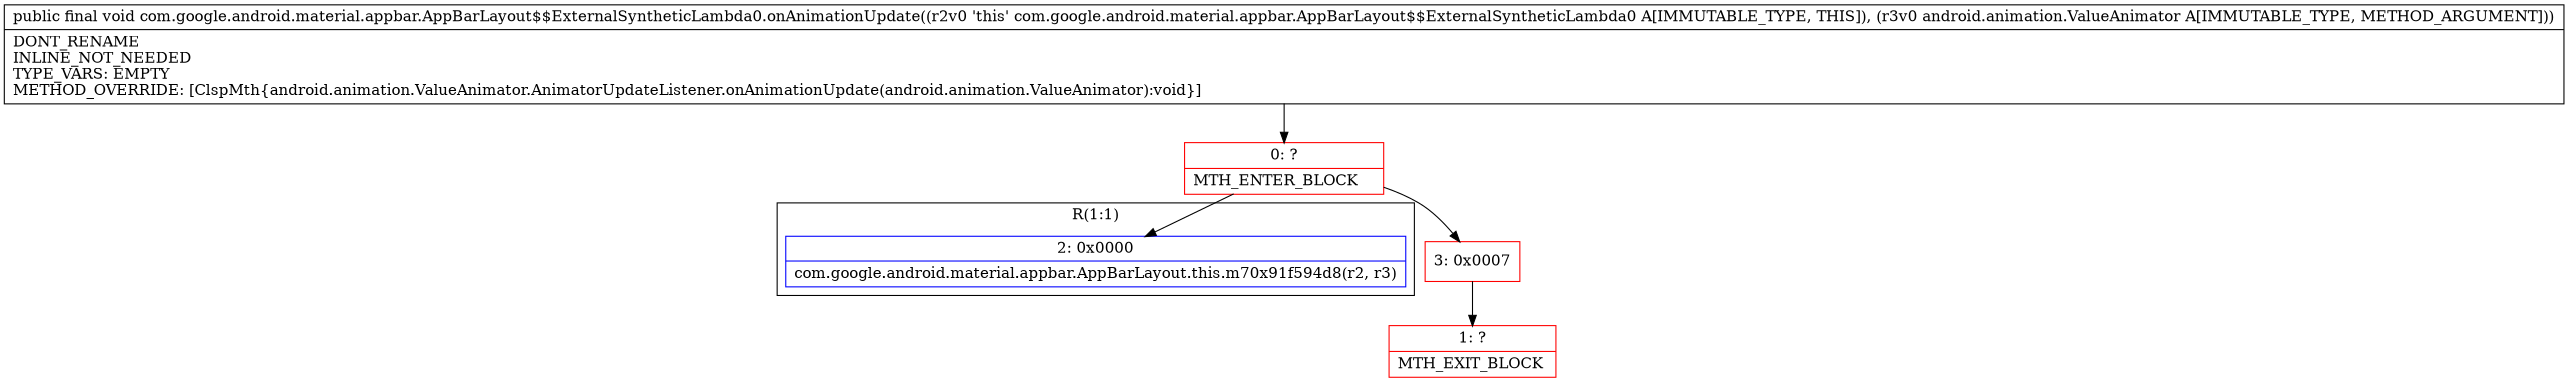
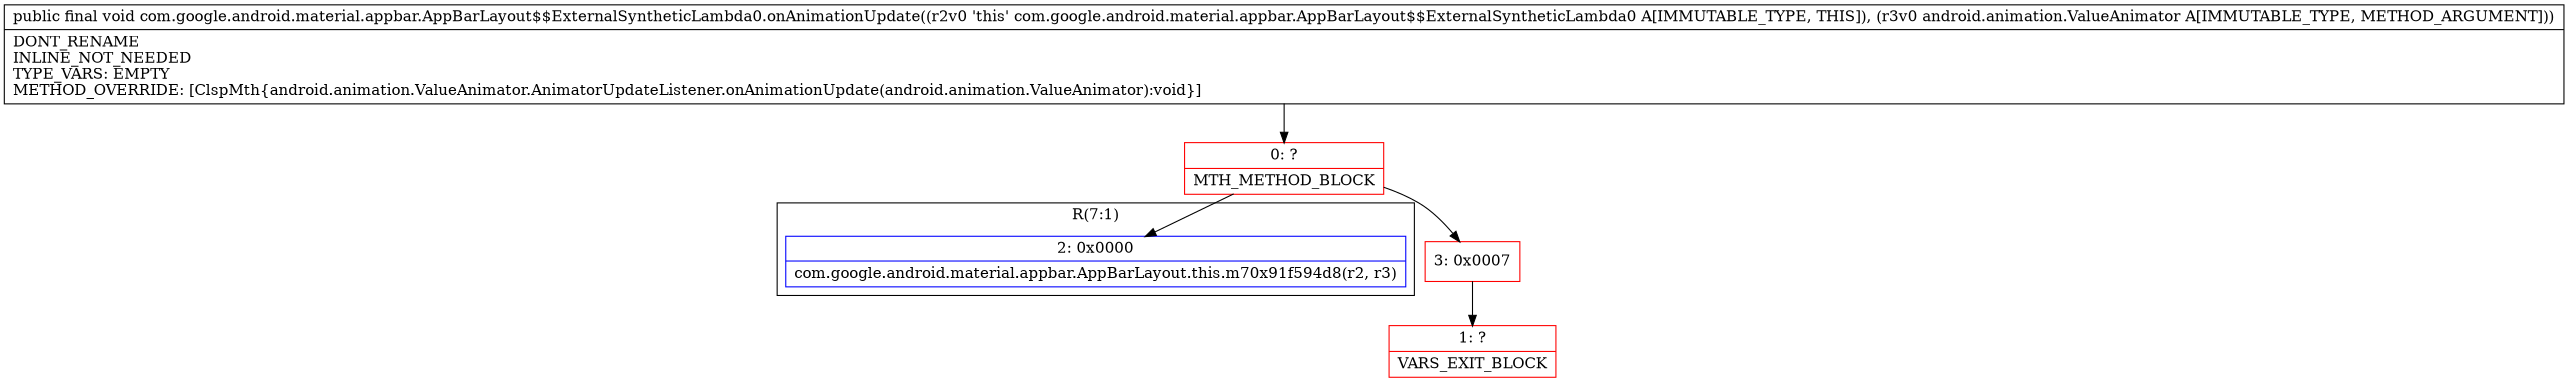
(1276, 181) -> (1284, 181)
(1096, 215) -> (1096, 215)
(1471, 364) -> (1472, 364)
